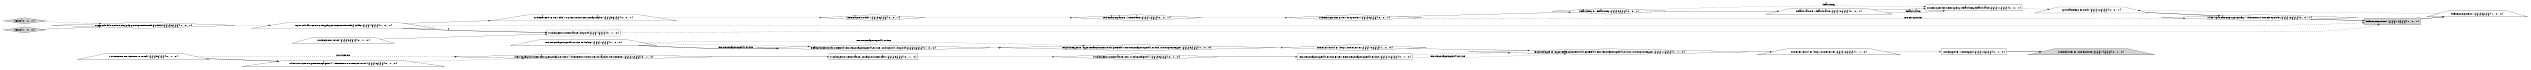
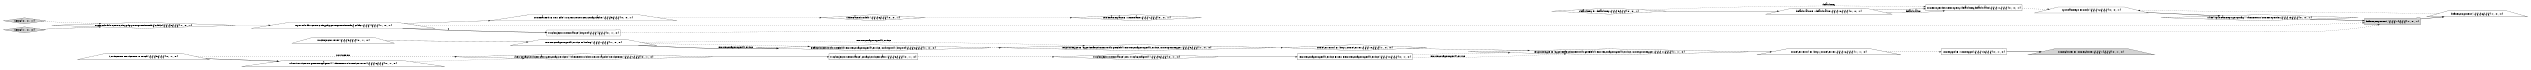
(1355, 18) -> none
(463, 37) -> (456, 41)
